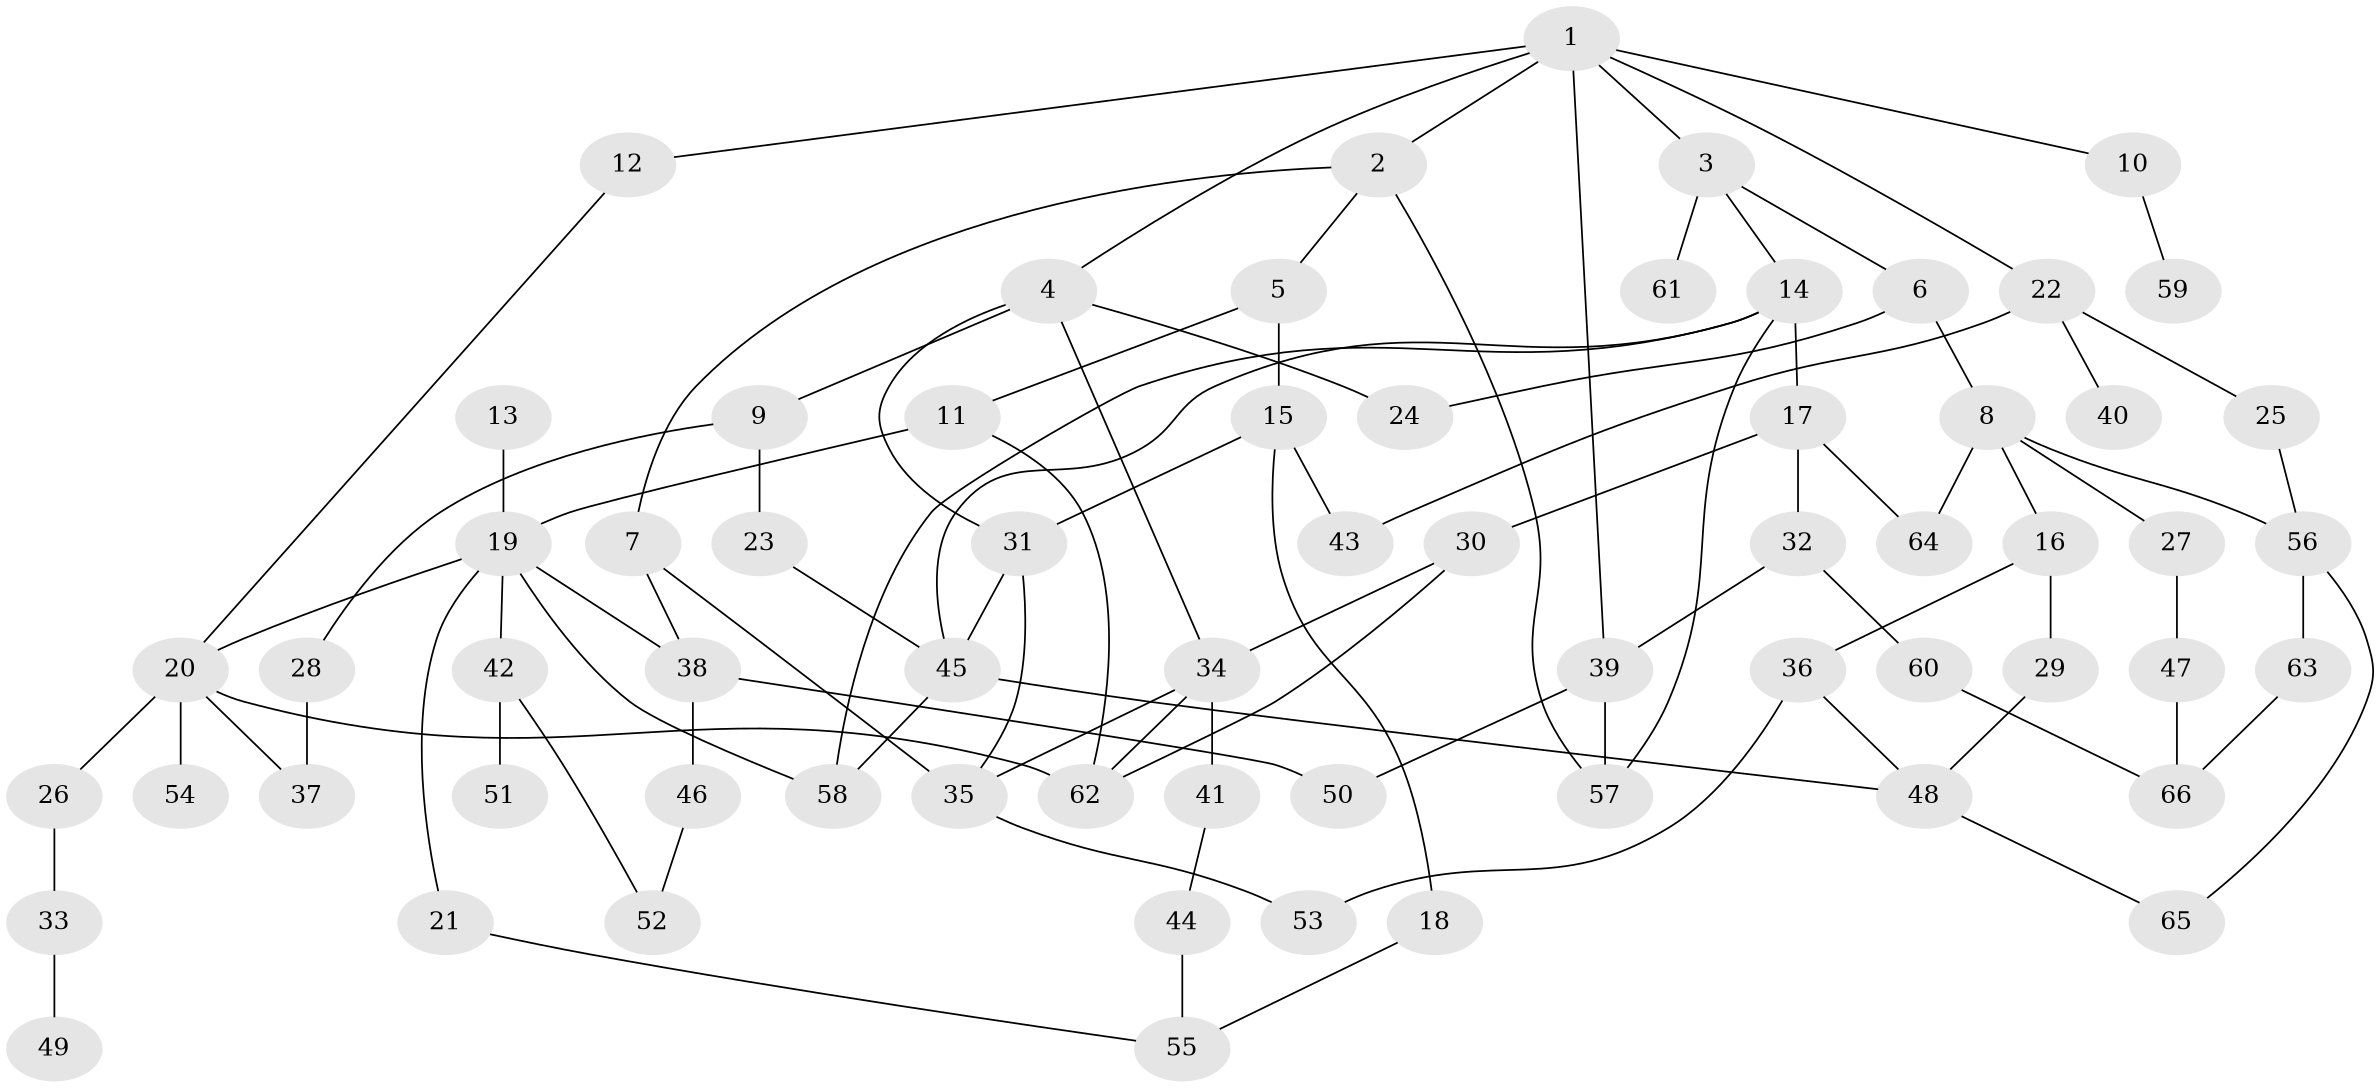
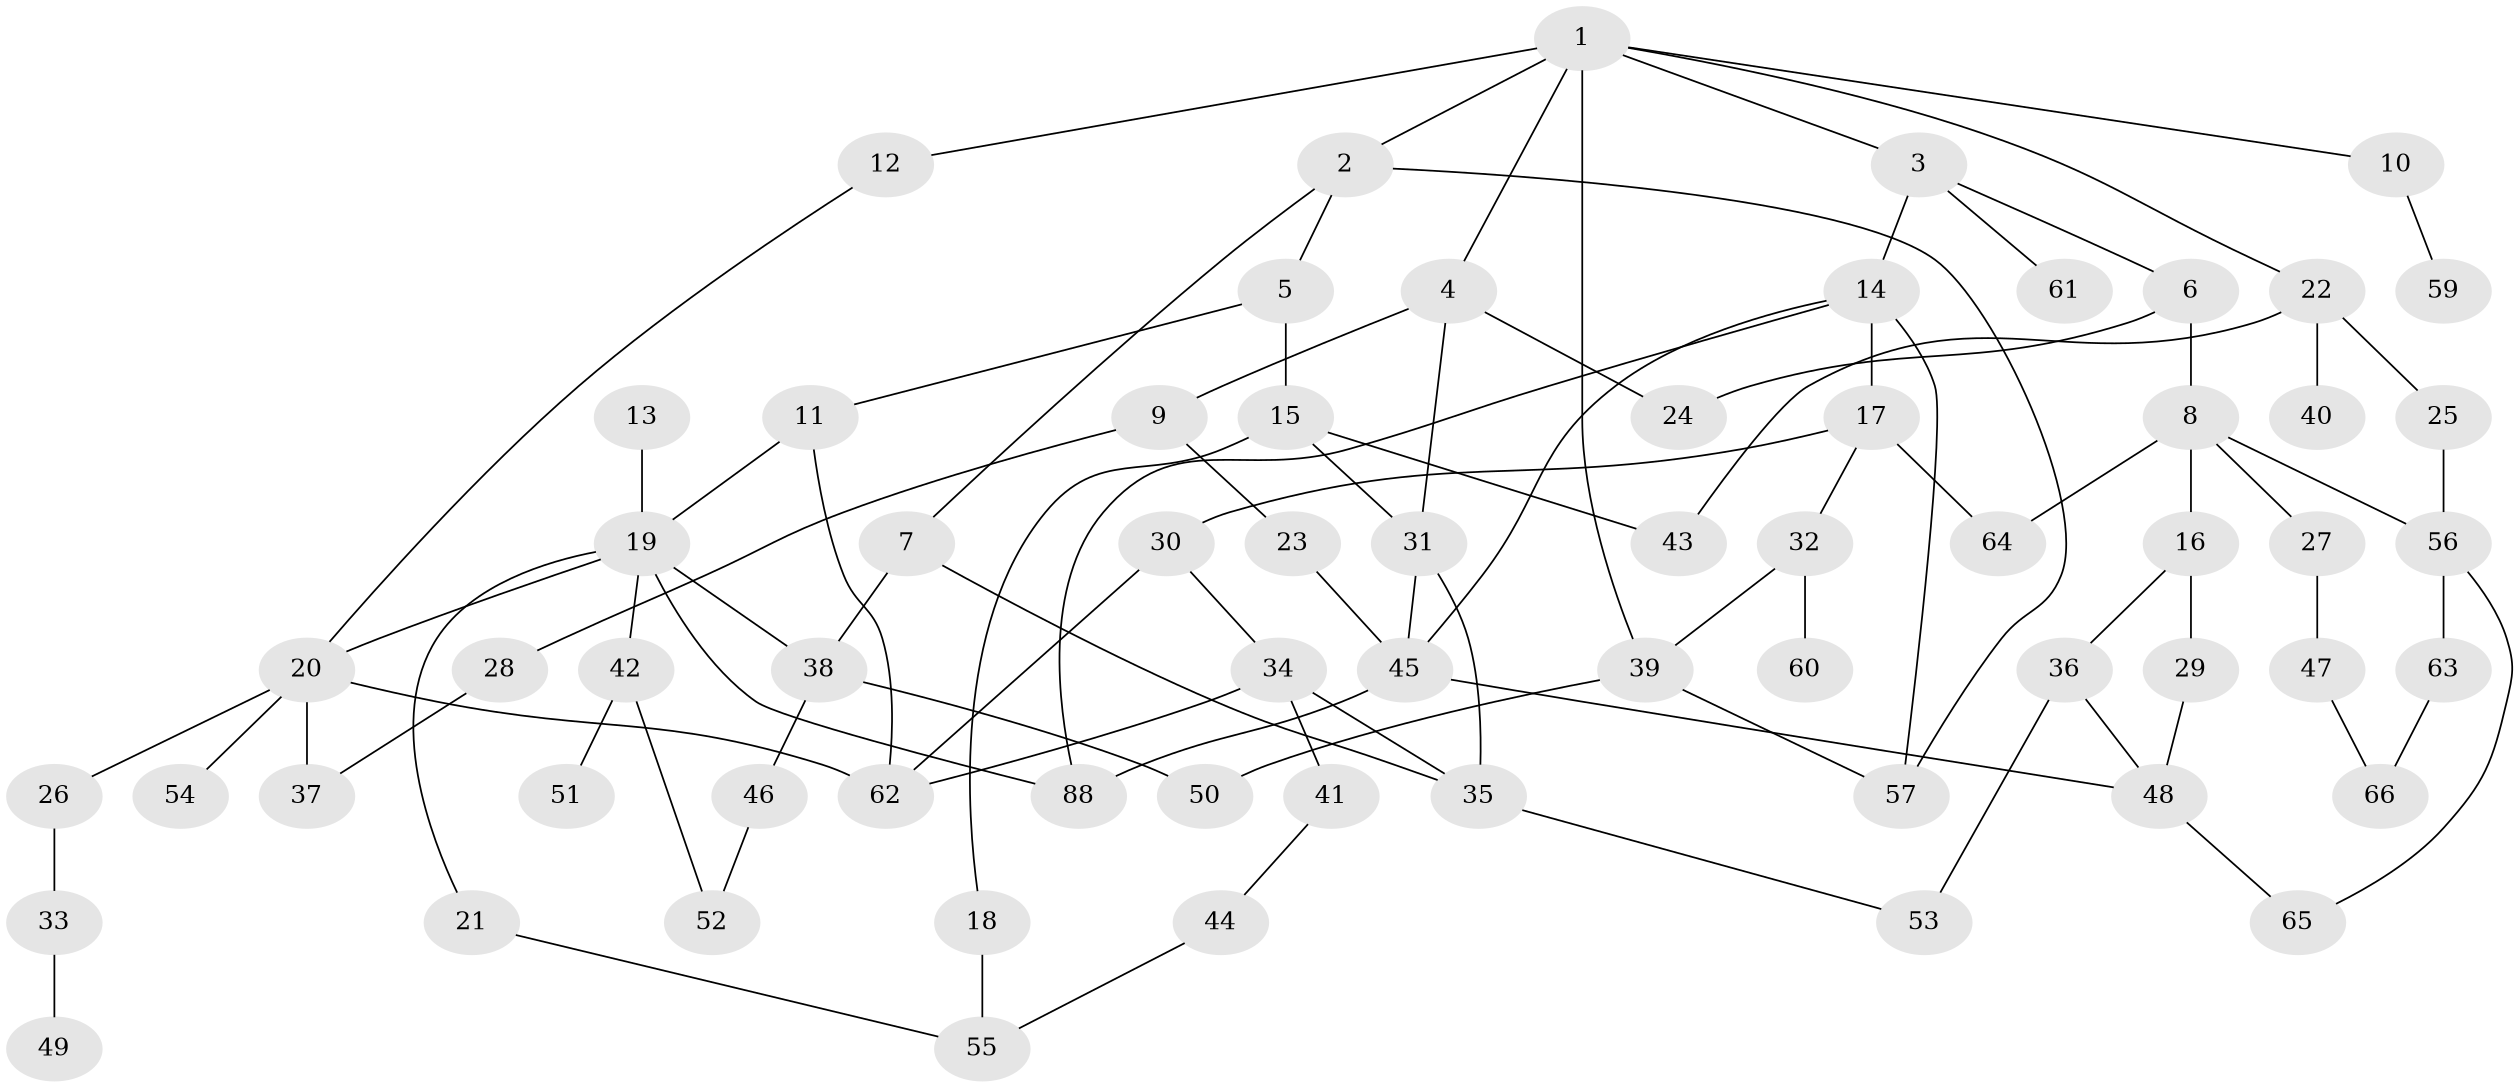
(1127, 473) -> none
(2051, 733) -> none
(833, 796) -> (1079, 796)
